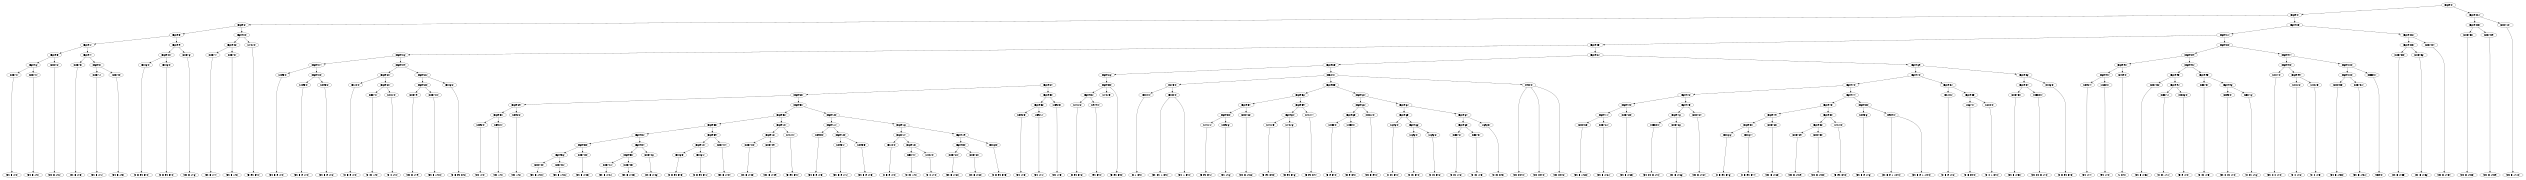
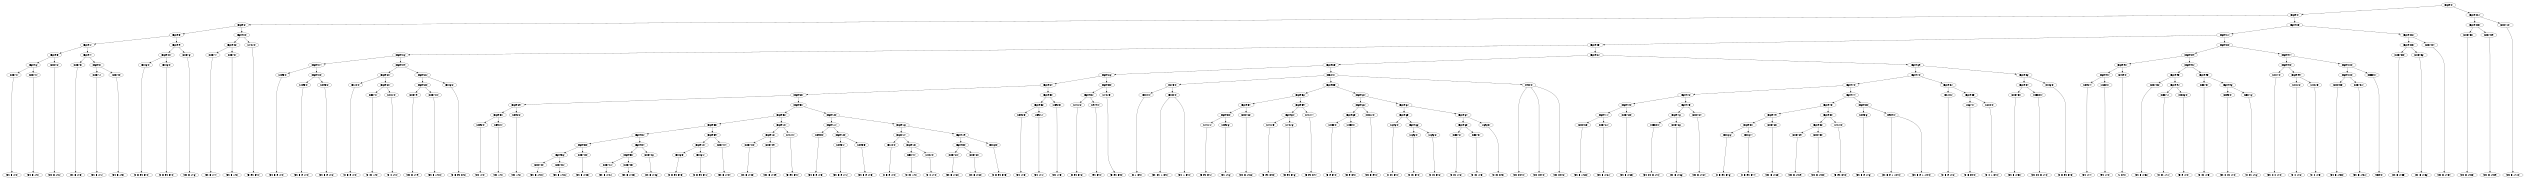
none -> (1078, 80)
(1118, 128) -> (1108, 135)
